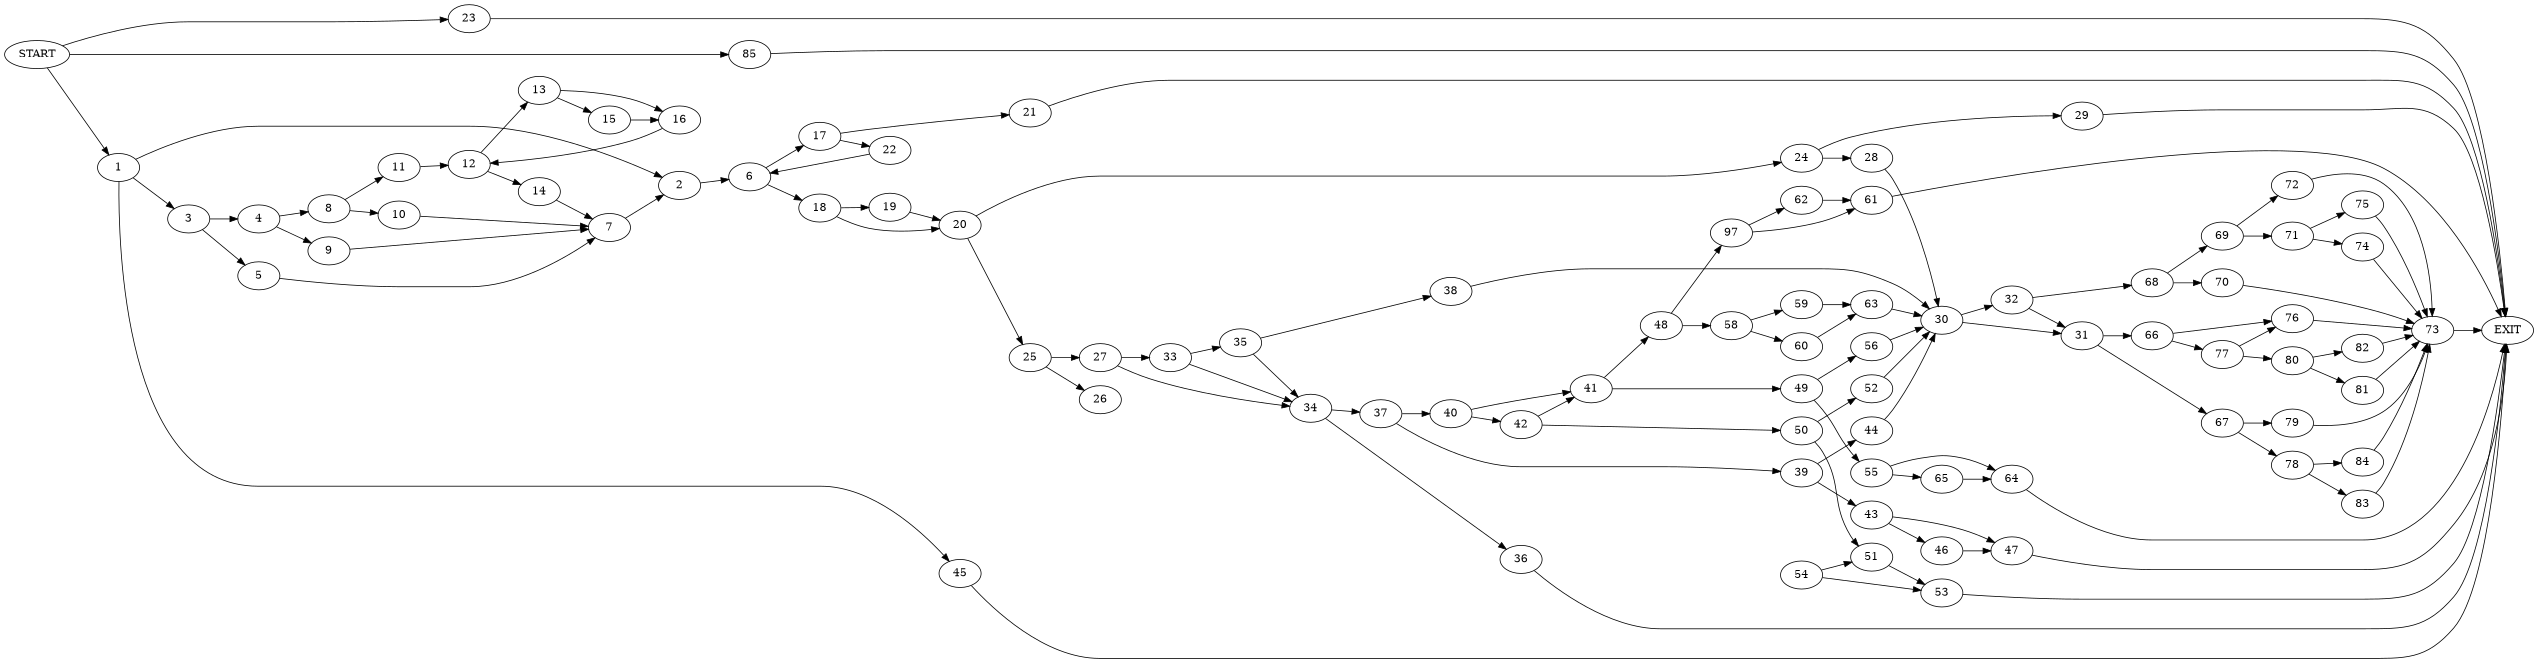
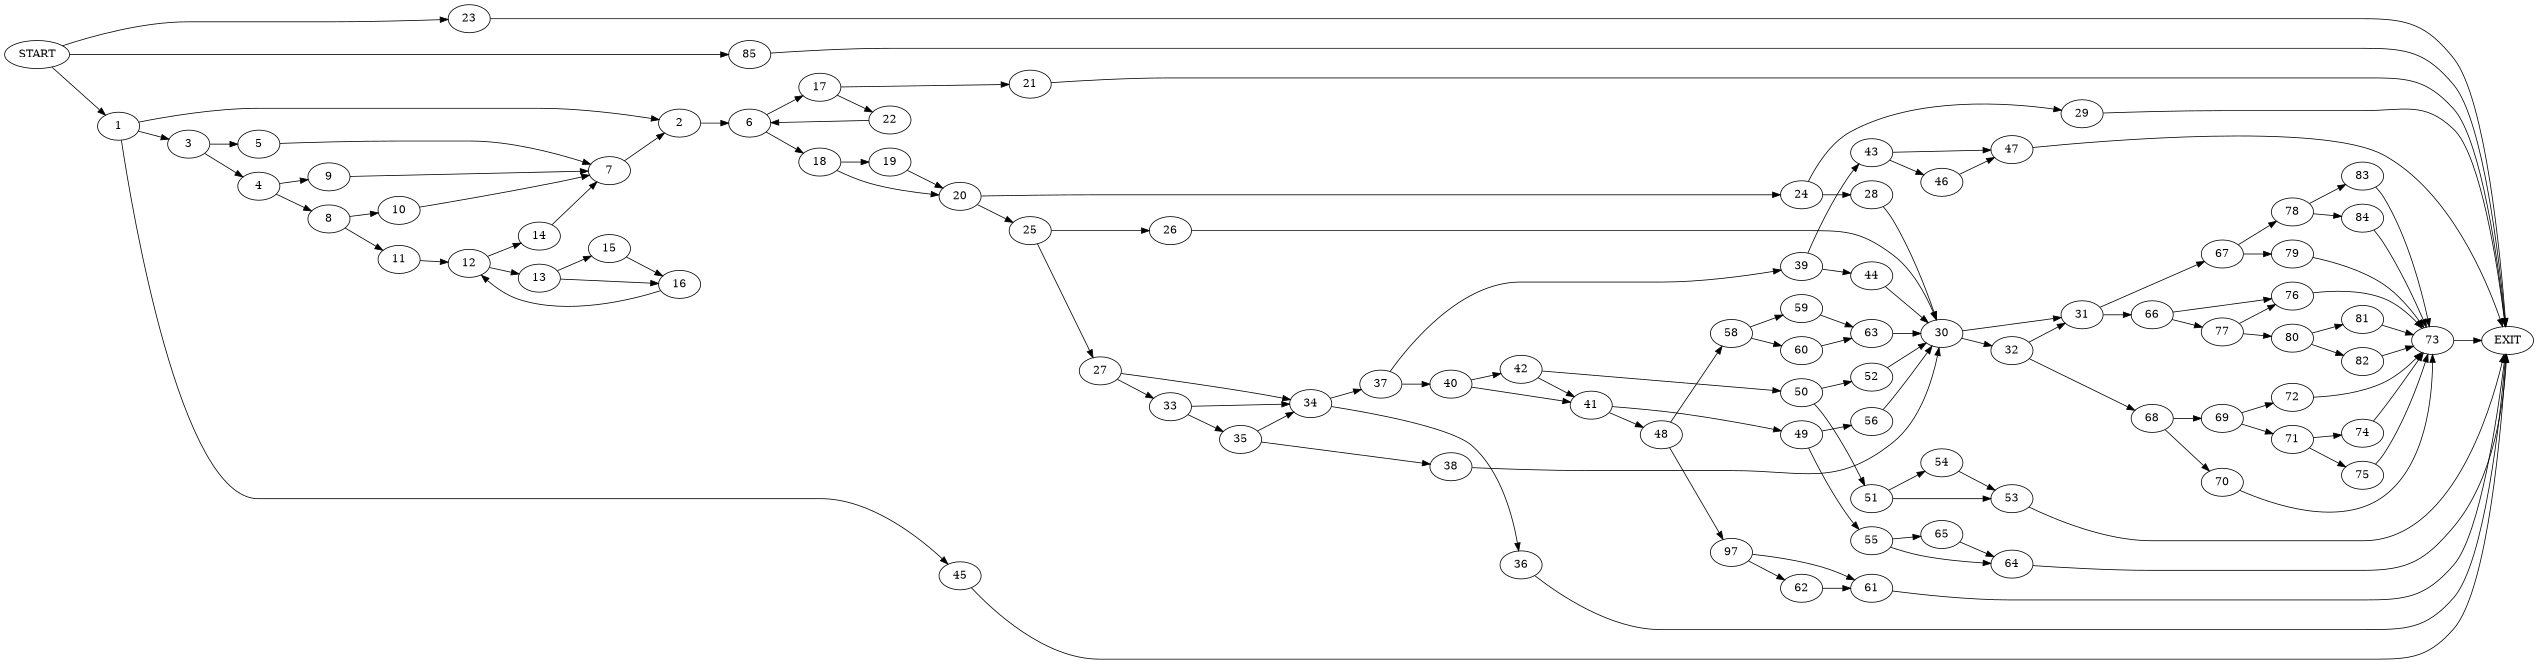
none -> (1581, 231)
(1833, 567) -> (1903, 483)
